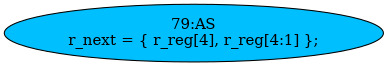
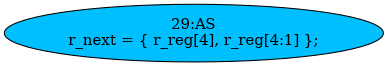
(194, 33) -> (194, 33)
